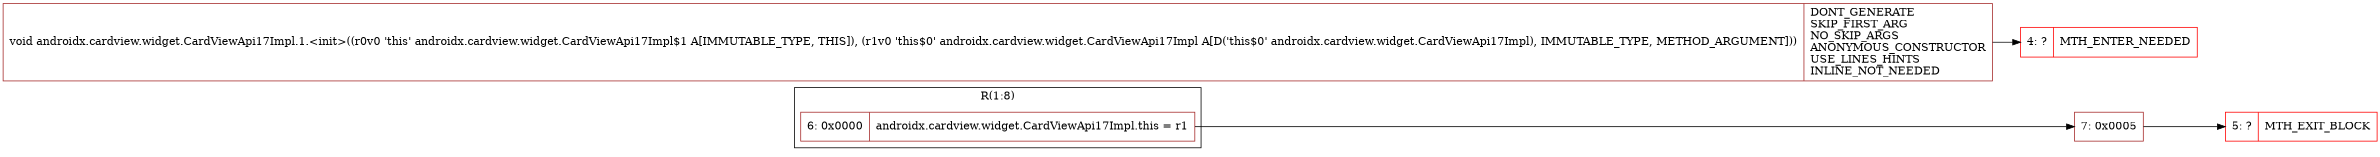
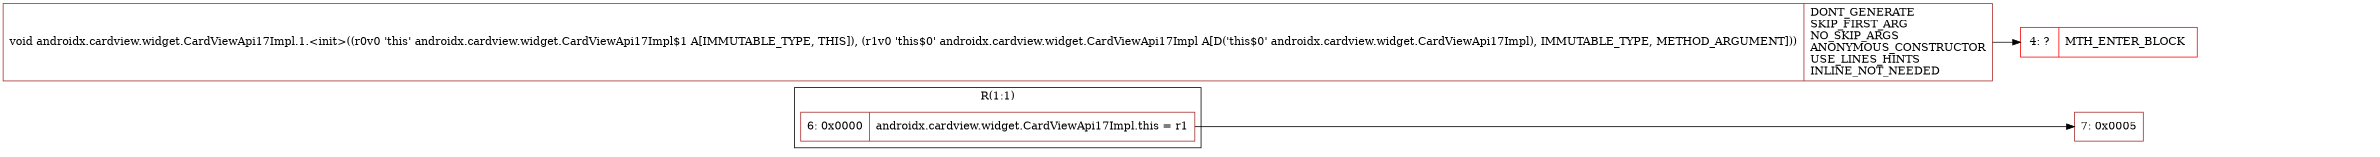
(2125, 42) -> (2125, 42)
(998, 97) -> (998, 97)
(2301, 127) -> none
